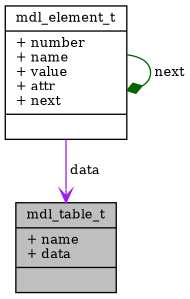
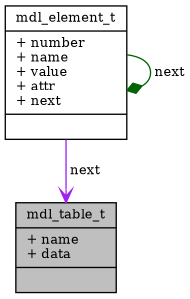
(83, 171) -> (83, 171)
